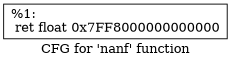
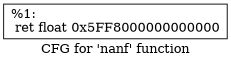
(115, 28) -> (115, 28)
